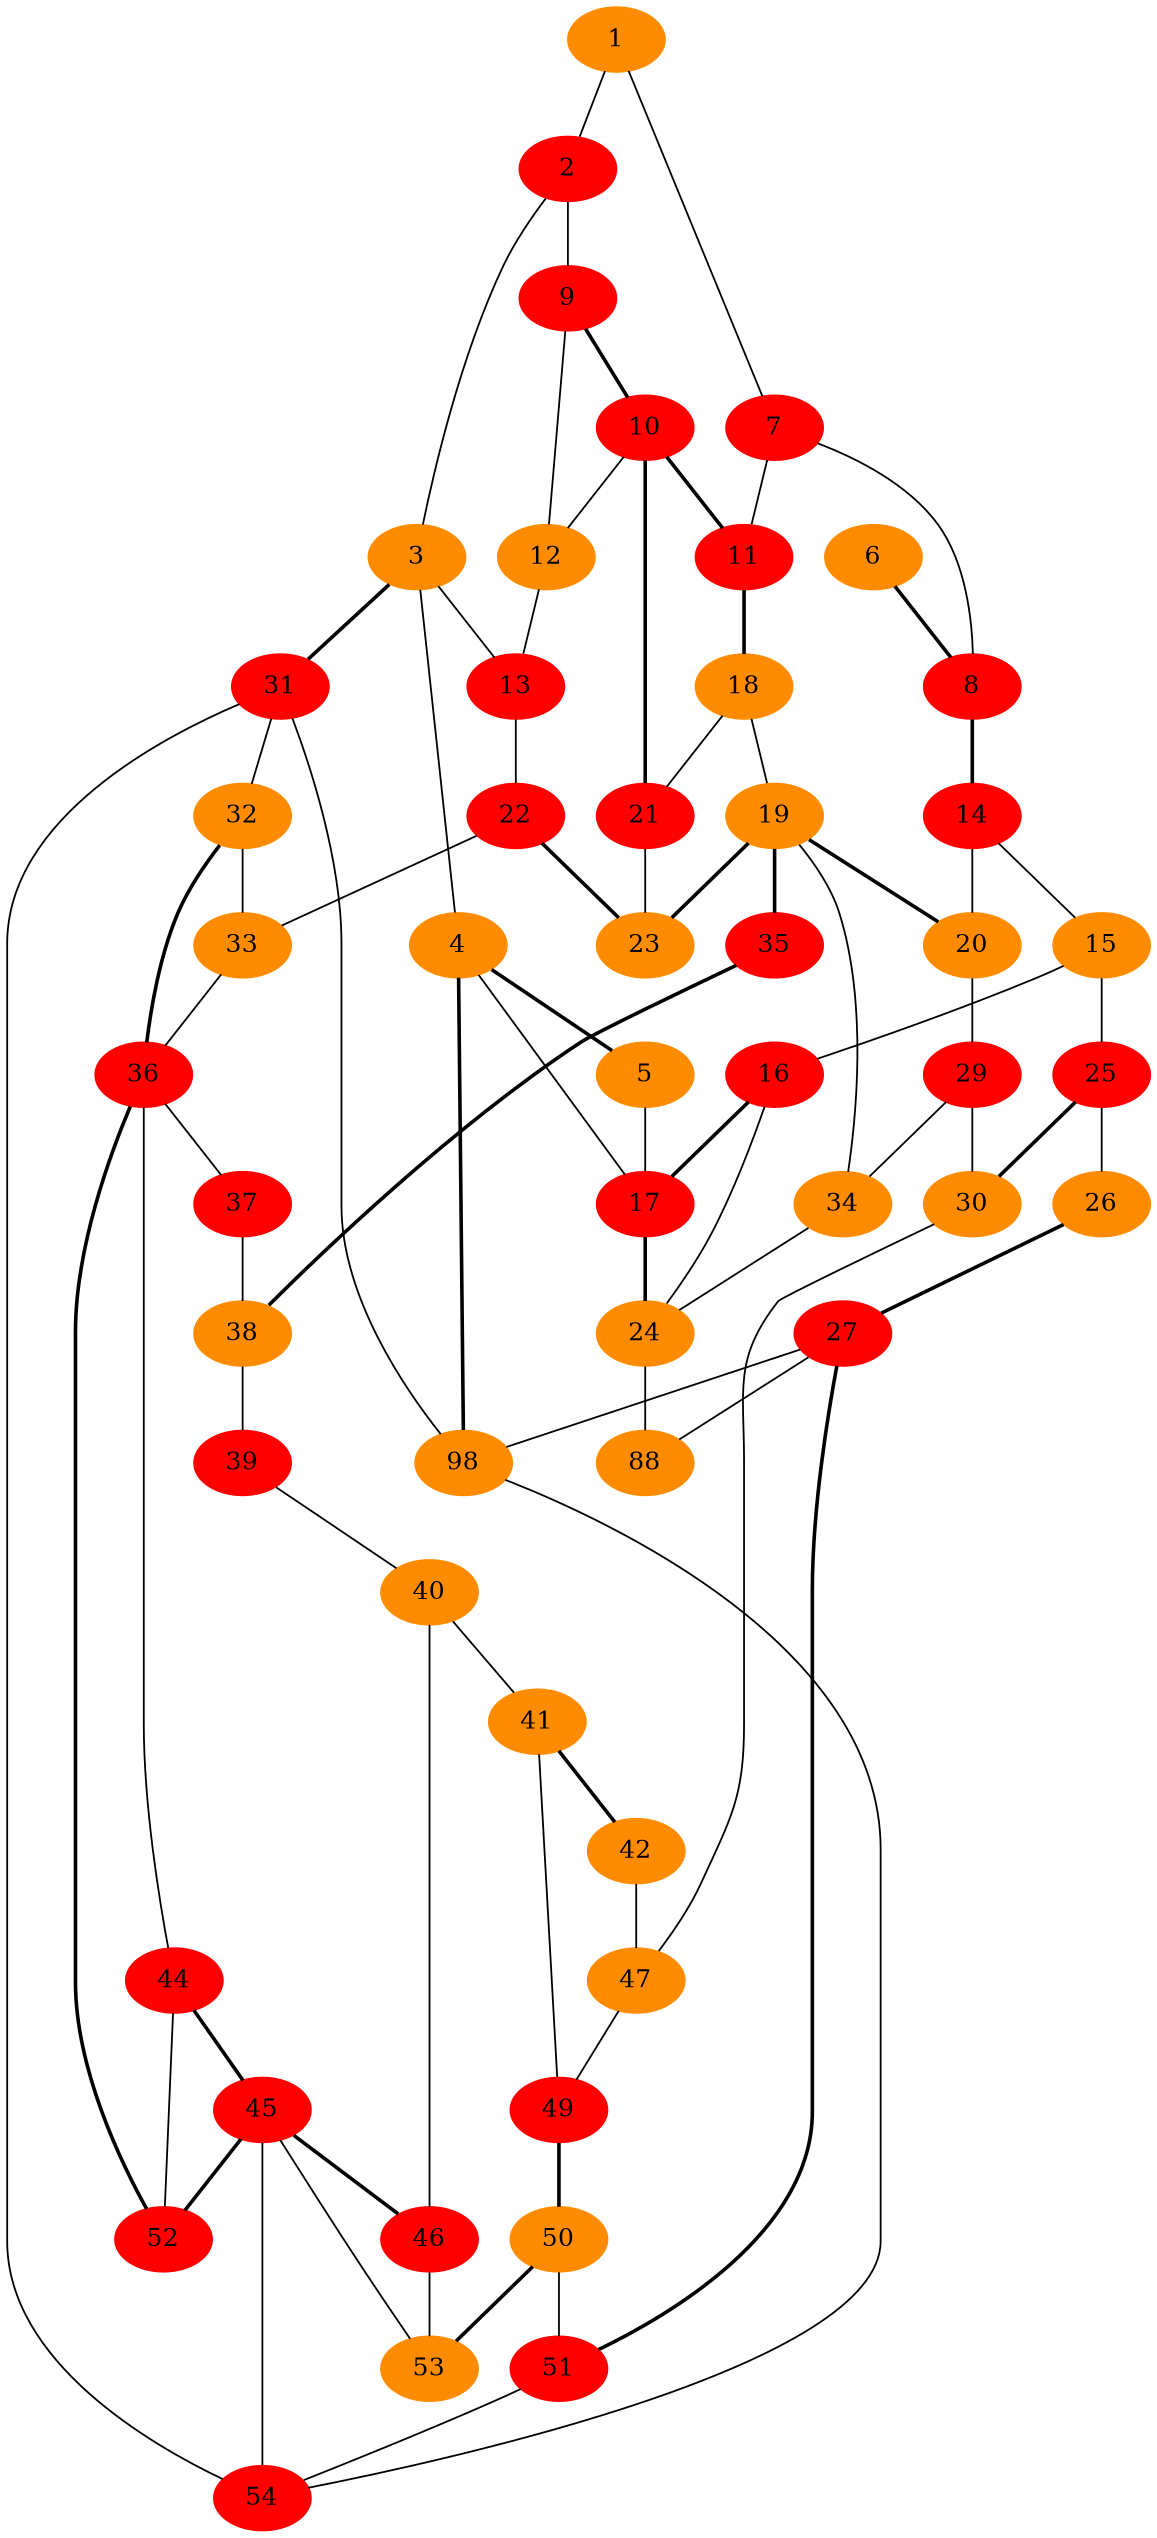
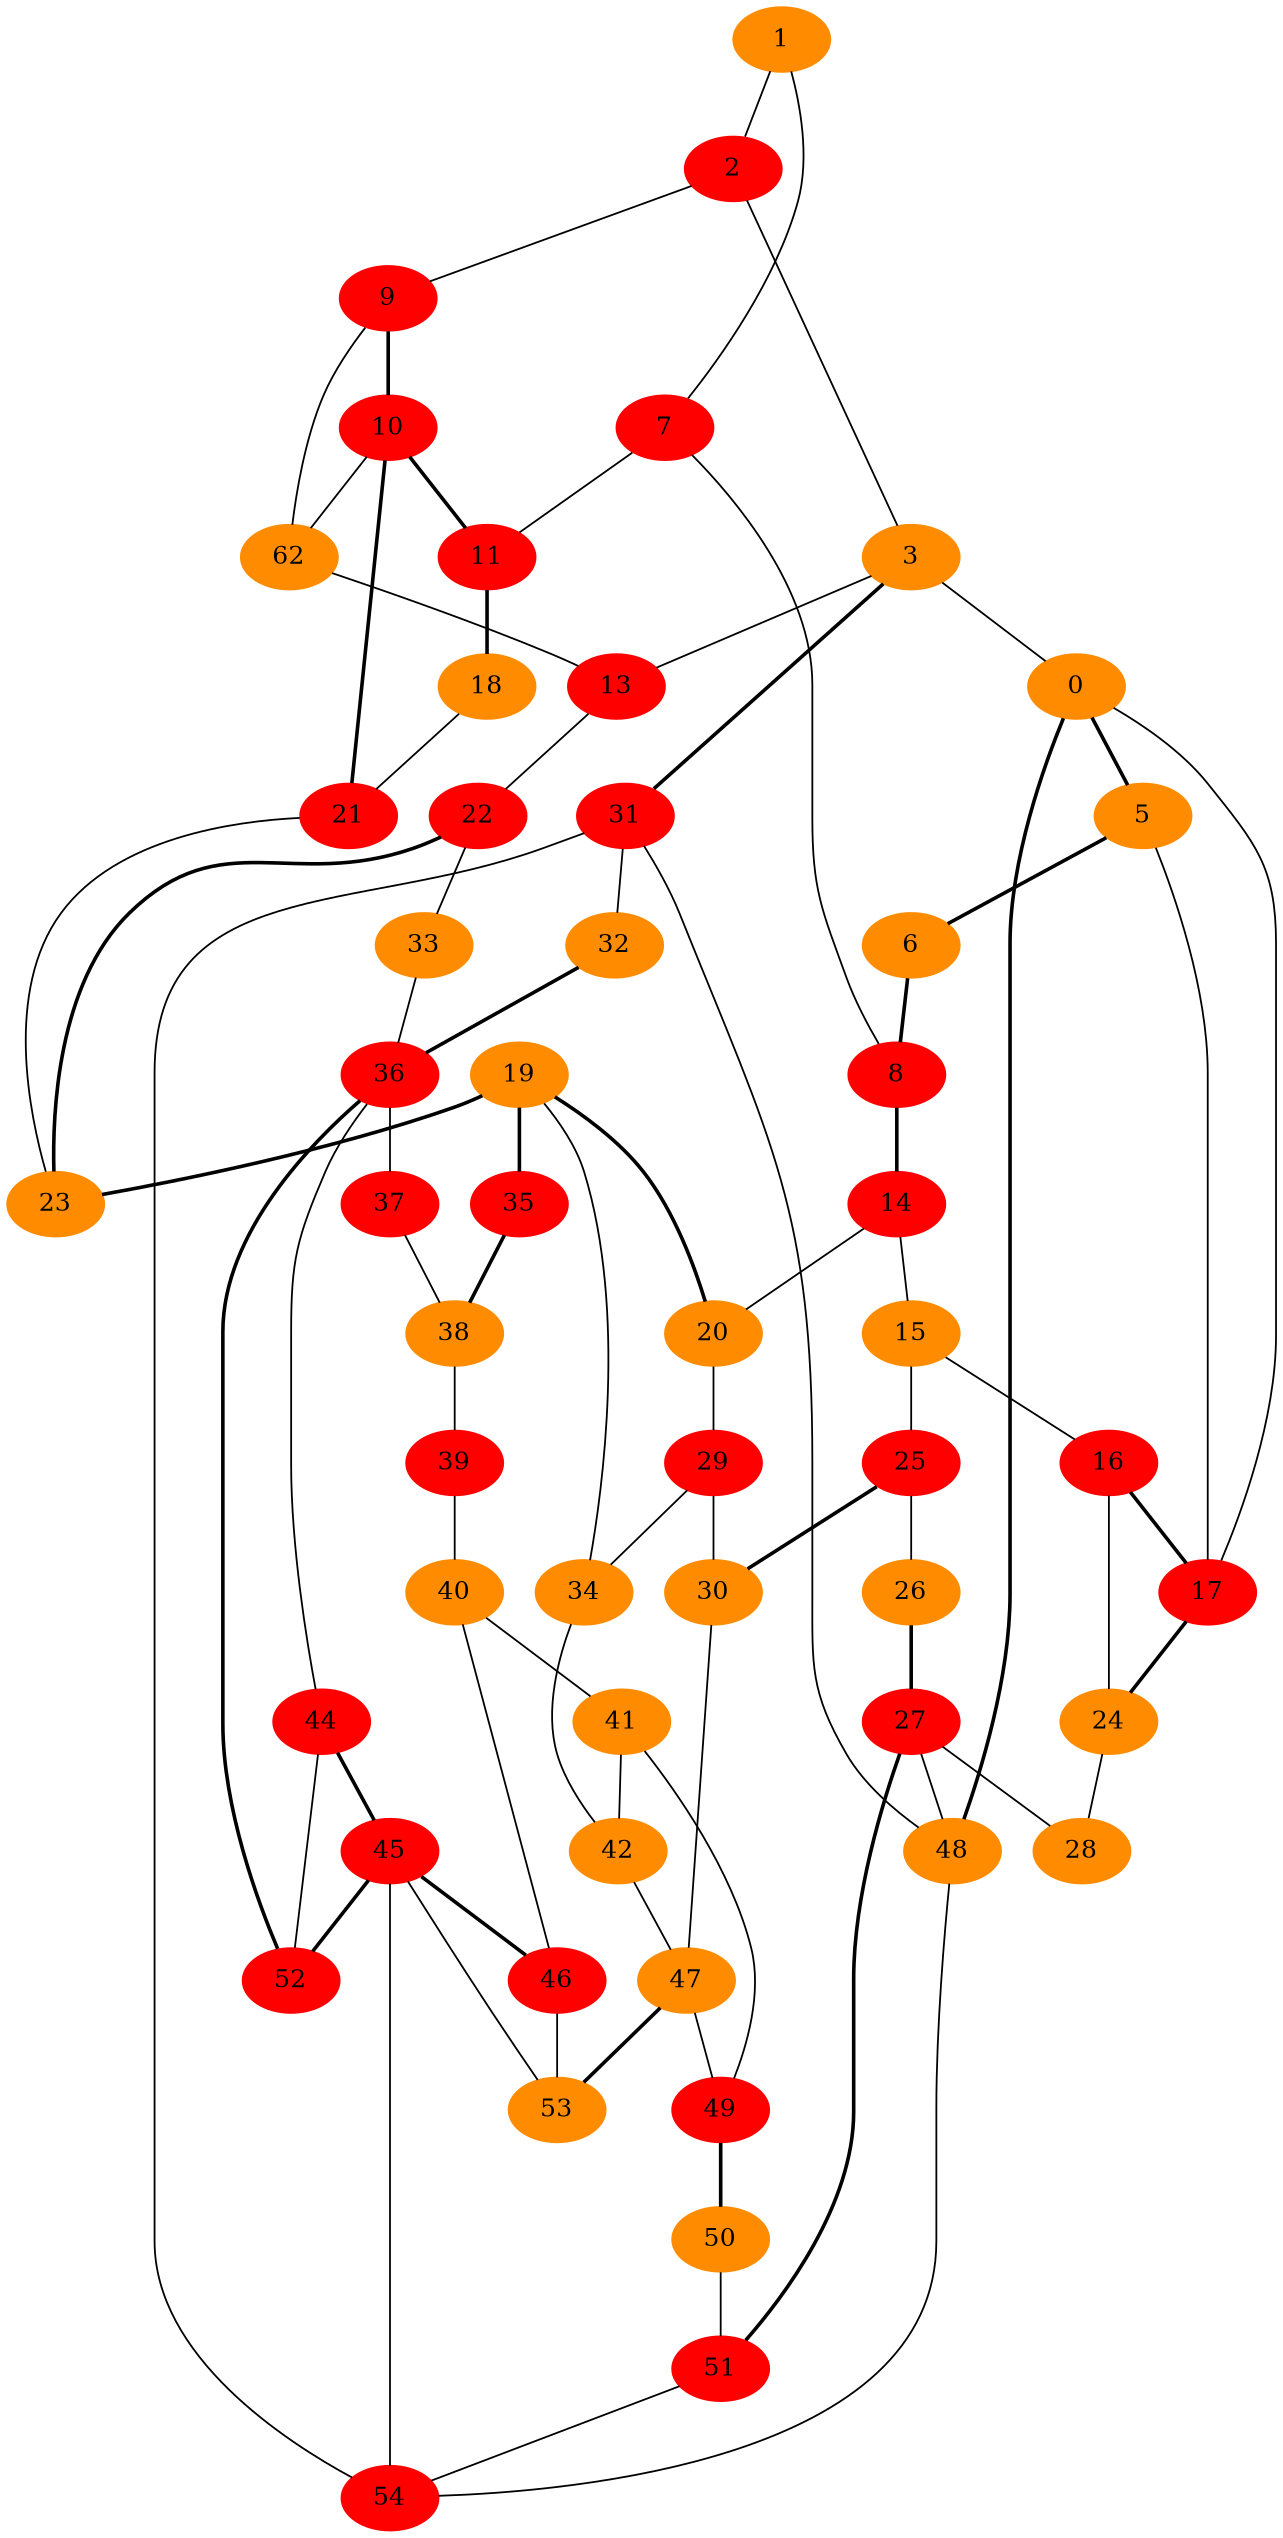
(546, 557) -> (289, 557)
(759, 751) -> none
(243, 881) -> none
none -> (1027, 881)
(458, 945) -> (1077, 687)
(744, 1269) -> (553, 1727)
(464, 1463) -> (953, 1851)
(645, 1463) -> (1082, 1851)
(587, 1786) -> (620, 1787)
(494, 2304) -> (622, 2045)
